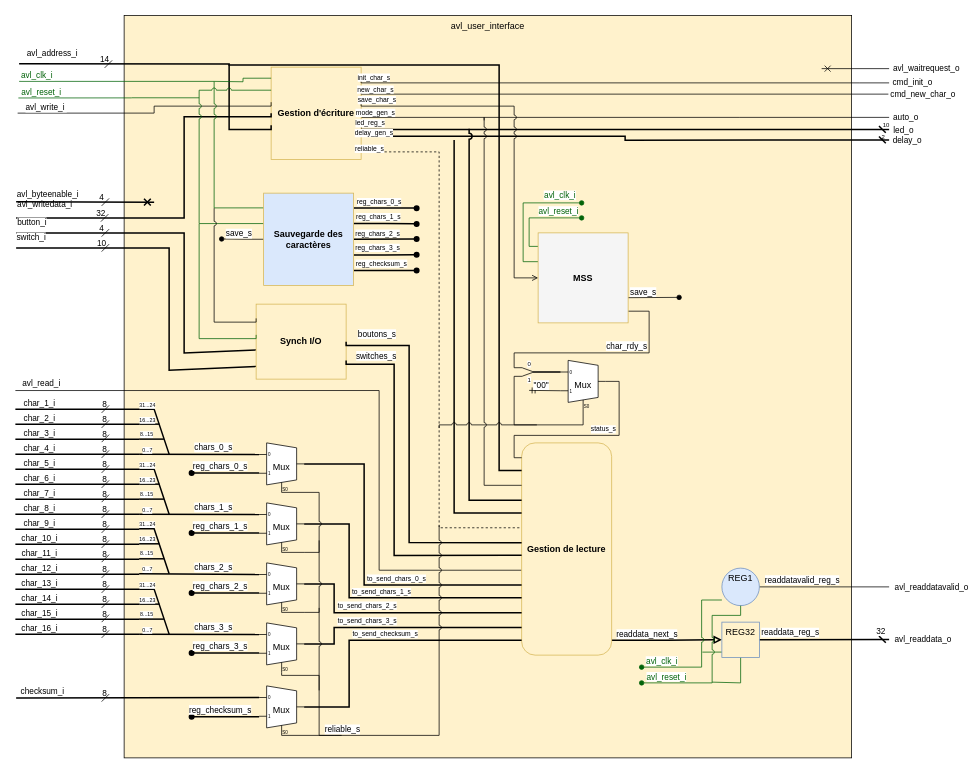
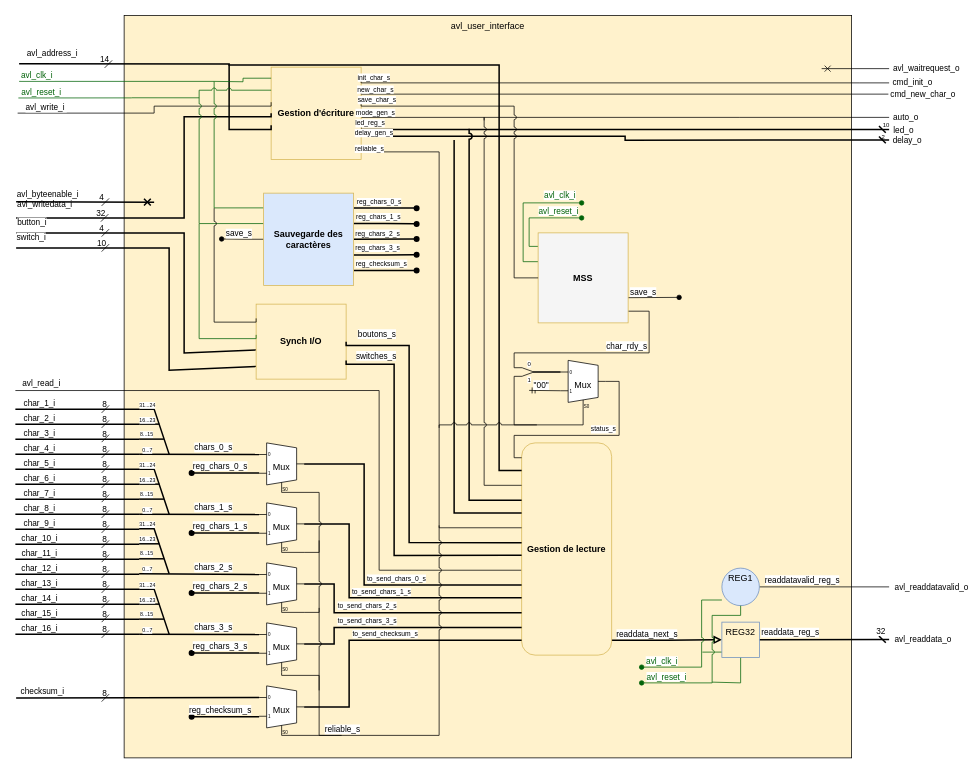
(533, 278) -> (533, 278)
(439, 353) -> (439, 353)
